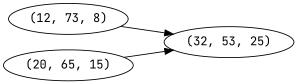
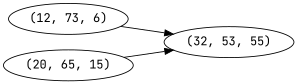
(68, 19) -> (68, 19)
(229, 42) -> (229, 42)
